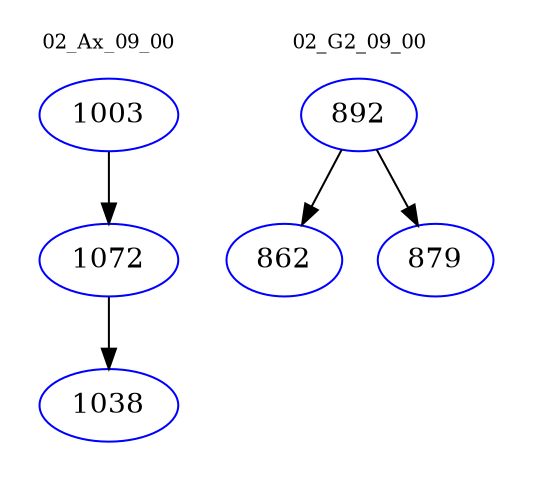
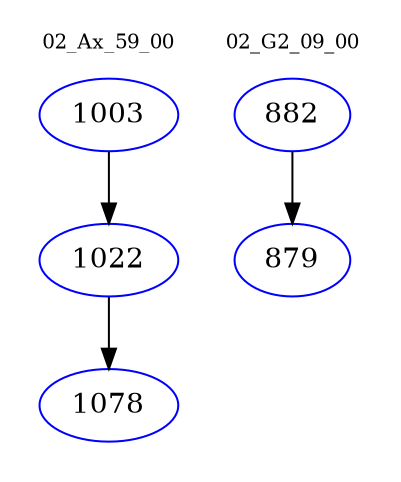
(109, 43) -> (109, 43)
(359, 115) -> (292, 115)
(109, 260) -> (109, 260)
(284, 260) -> none
(109, 405) -> (109, 405)
